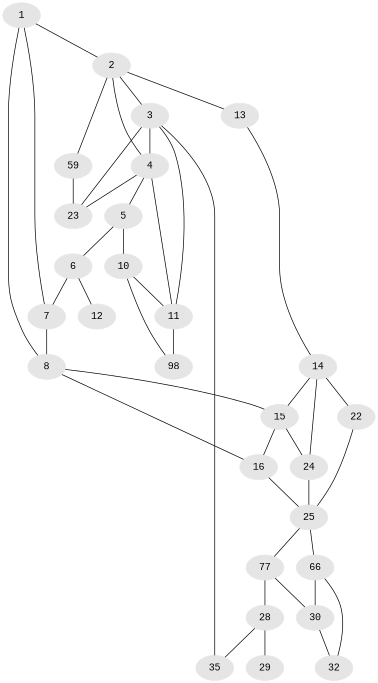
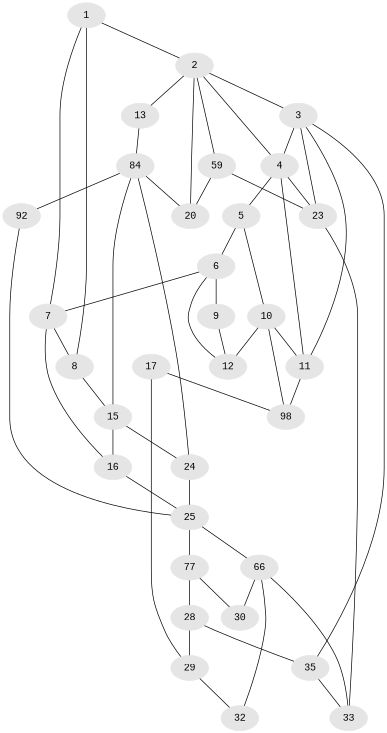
none -> (190, 216)
none -> (216, 317)
none -> (247, 342)
none -> (151, 367)
(318, 367) -> (135, 166)
(153, 417) -> (58, 399)
(356, 417) -> (22, 216)
(325, 643) -> (215, 693)
none -> (349, 718)
